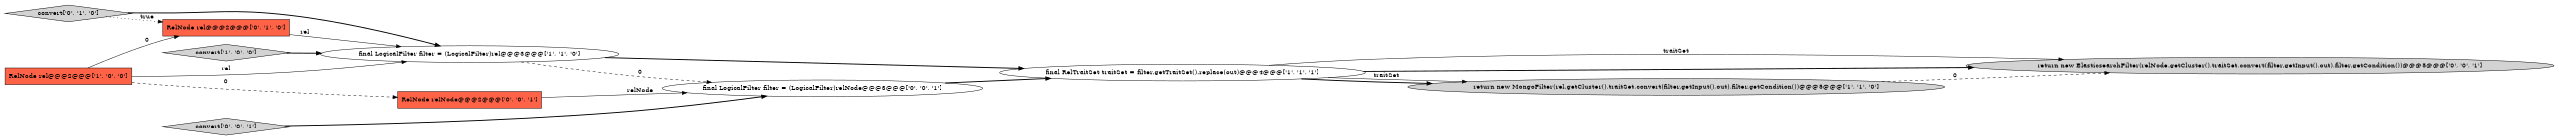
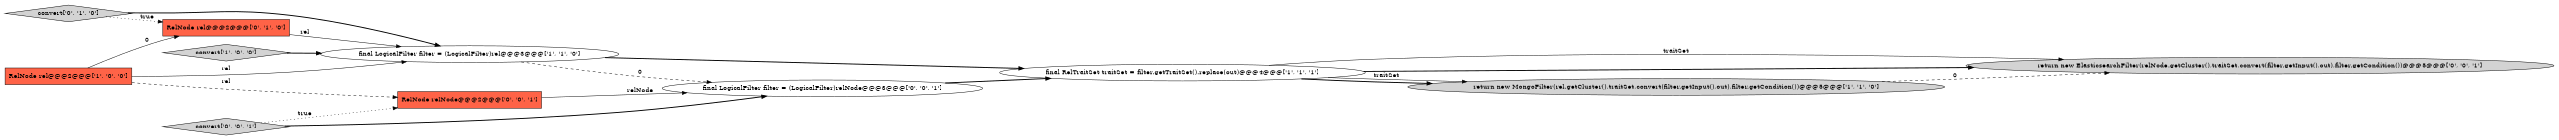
(226, 82) -> (226, 82)
none -> (327, 116)
